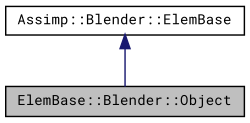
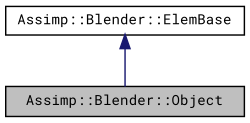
(125, 101) -> (125, 101)
